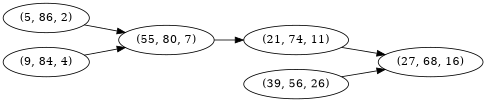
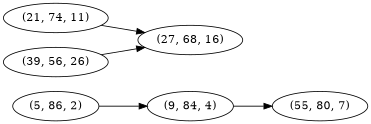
(101, 28) -> (119, 106)
(225, 40) -> none
